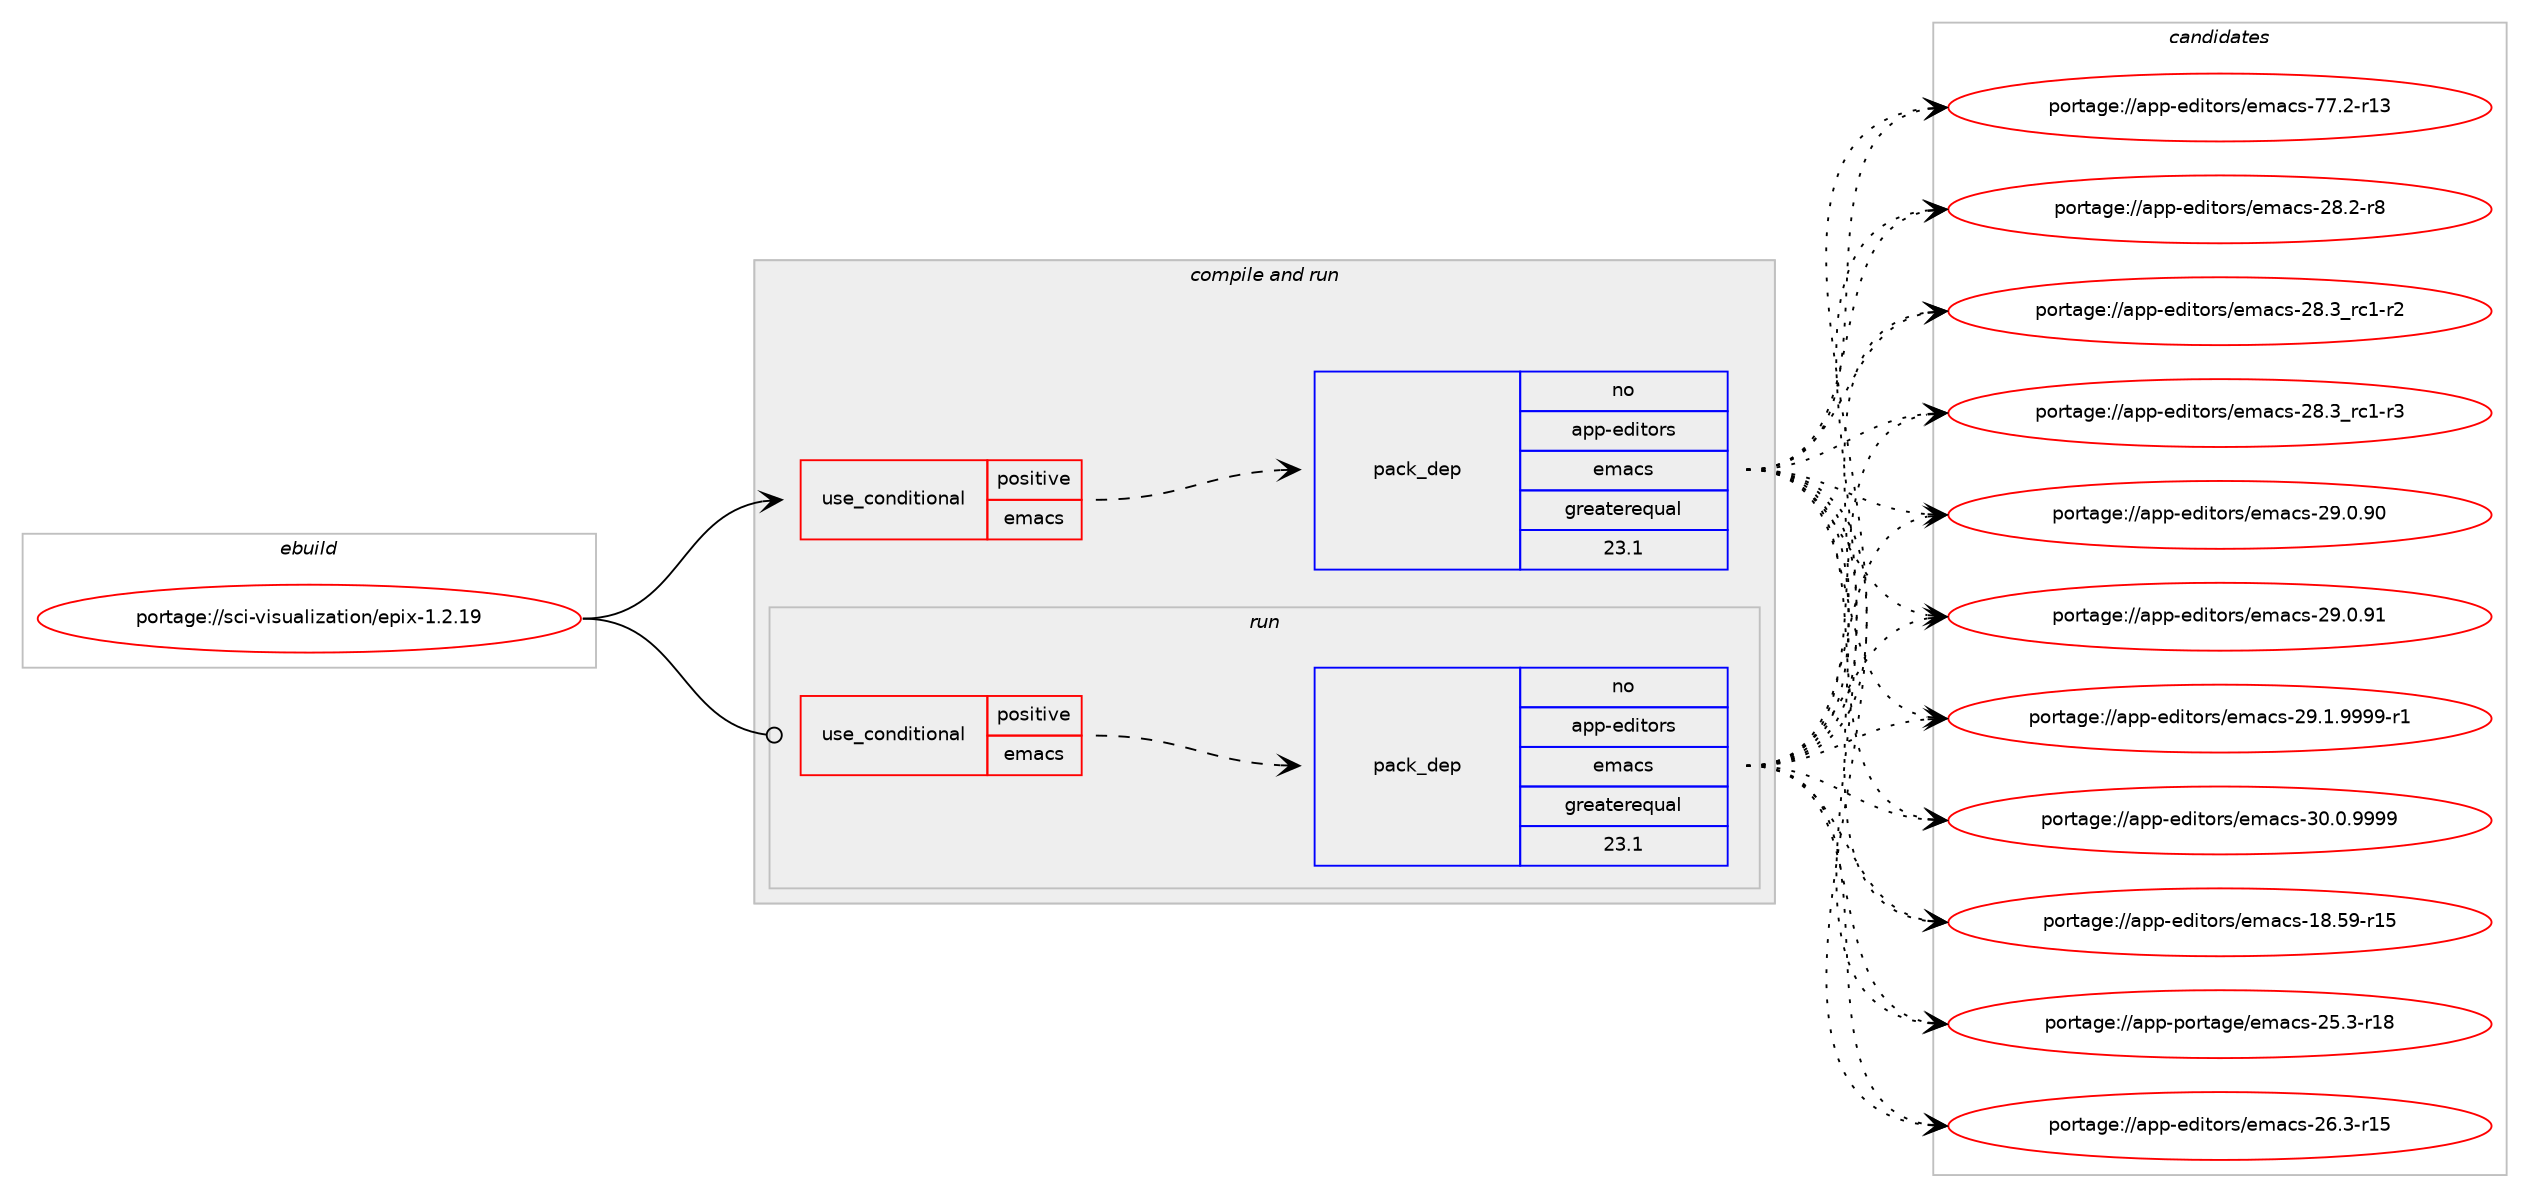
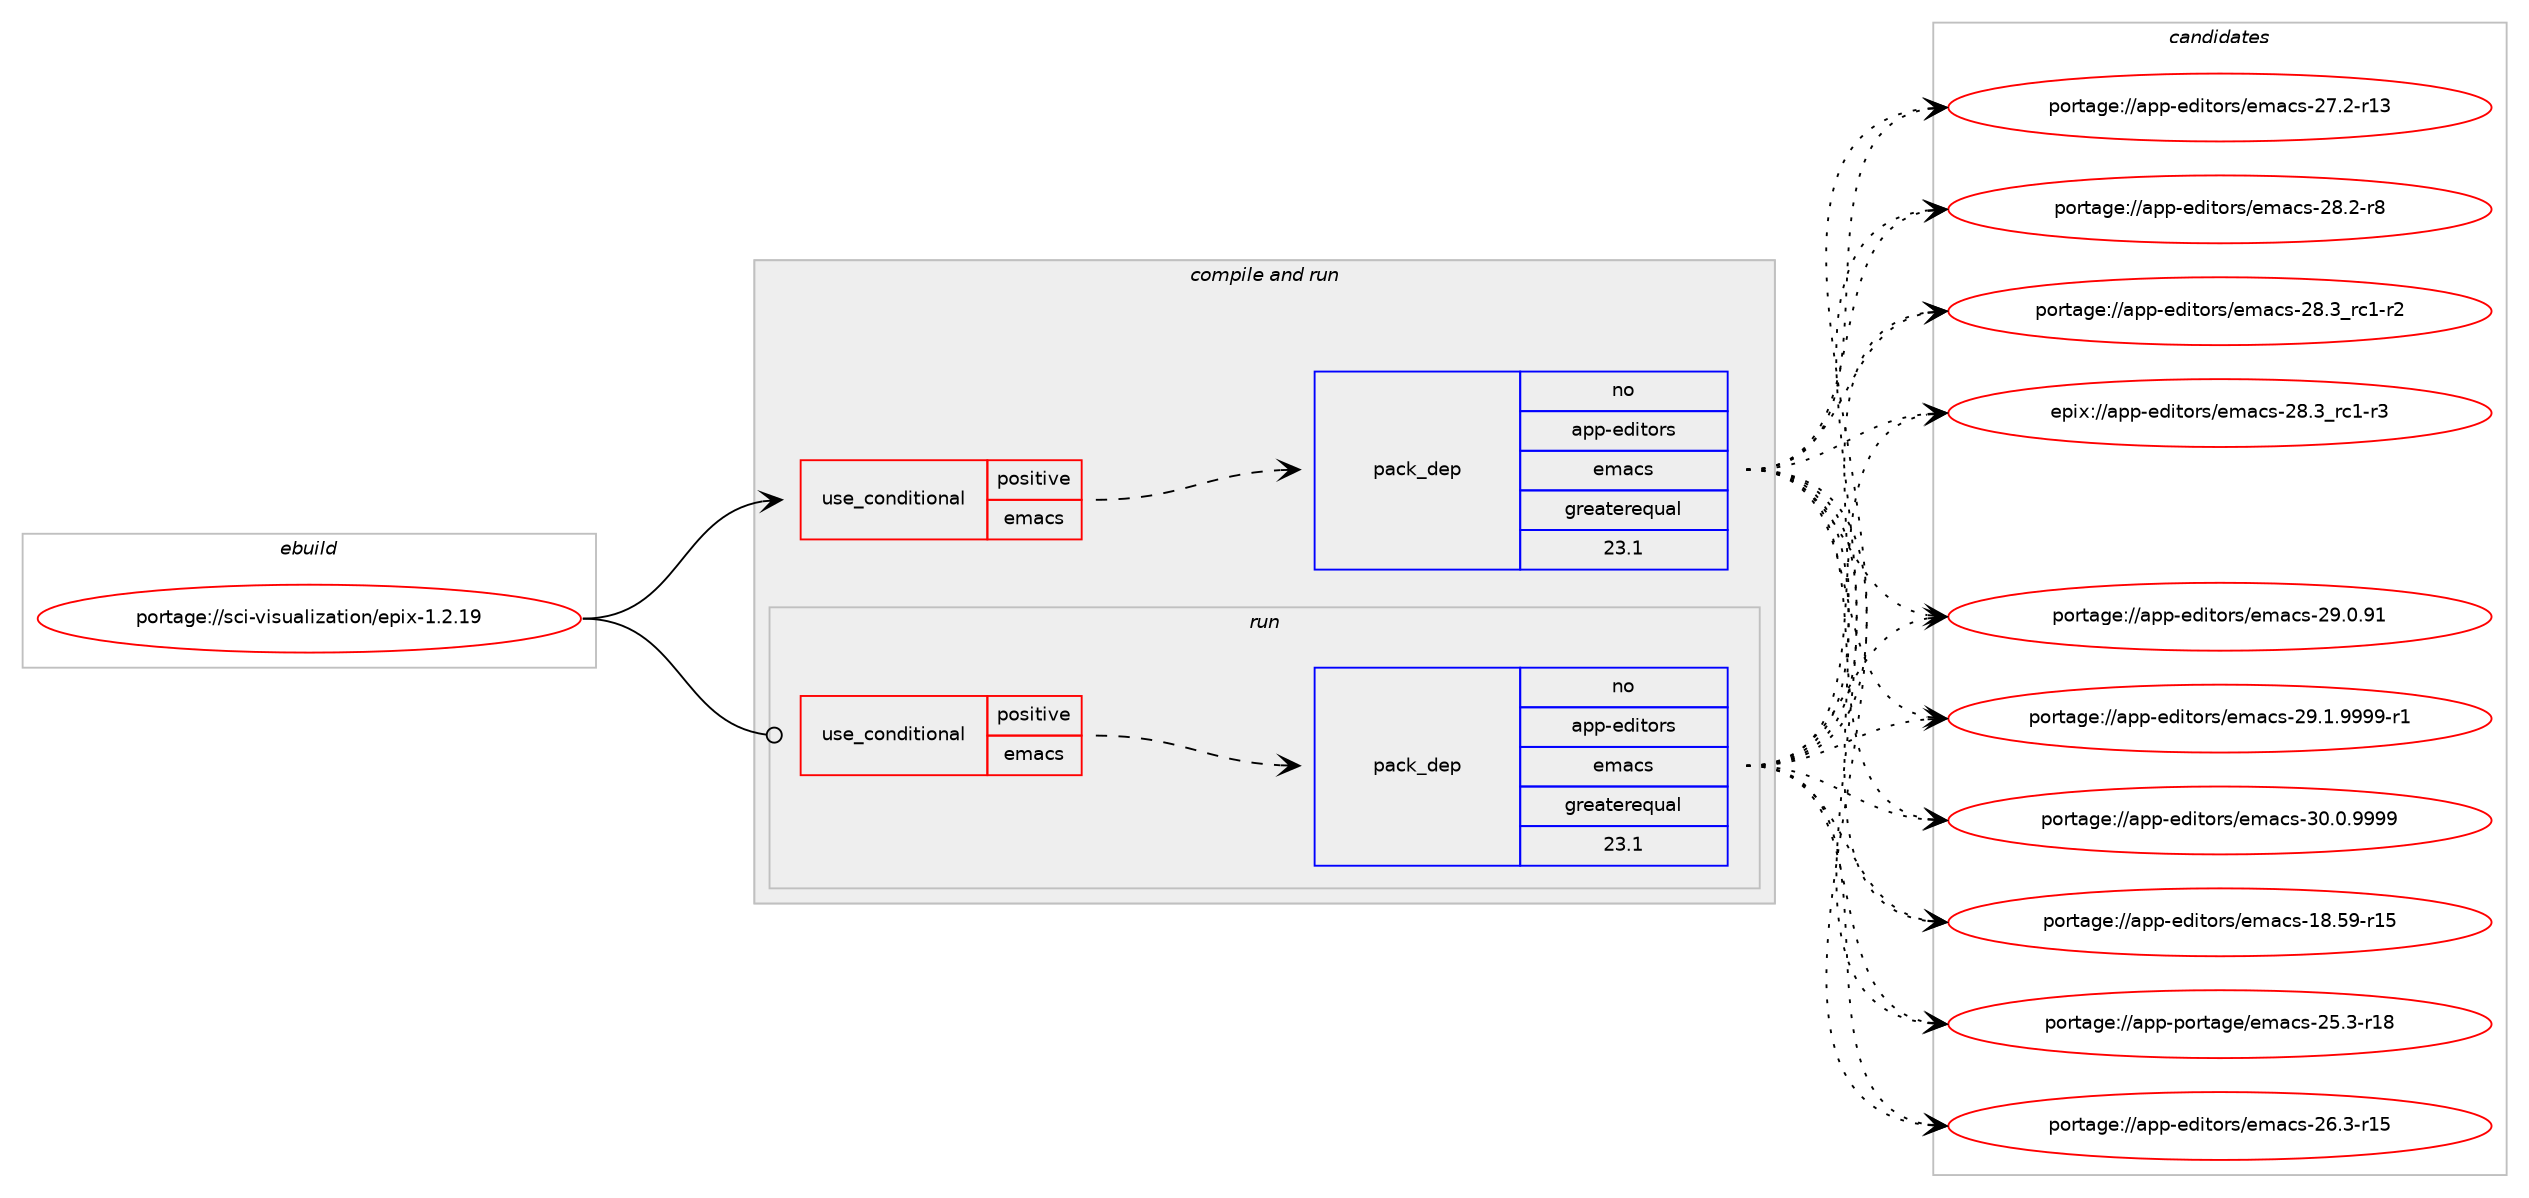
(2220, 108) -> (2220, 108)
(2220, 413) -> (2220, 413)
(2220, 515) -> none
